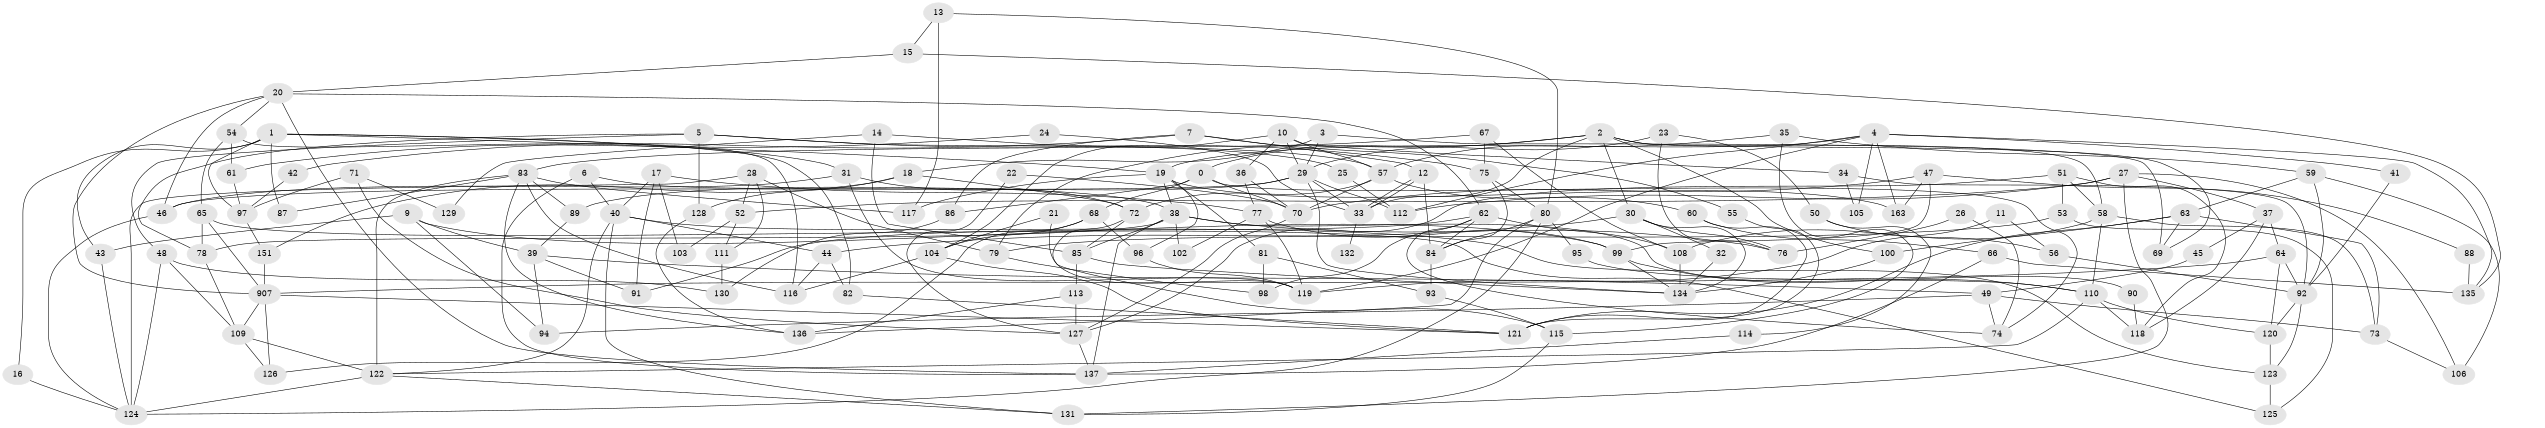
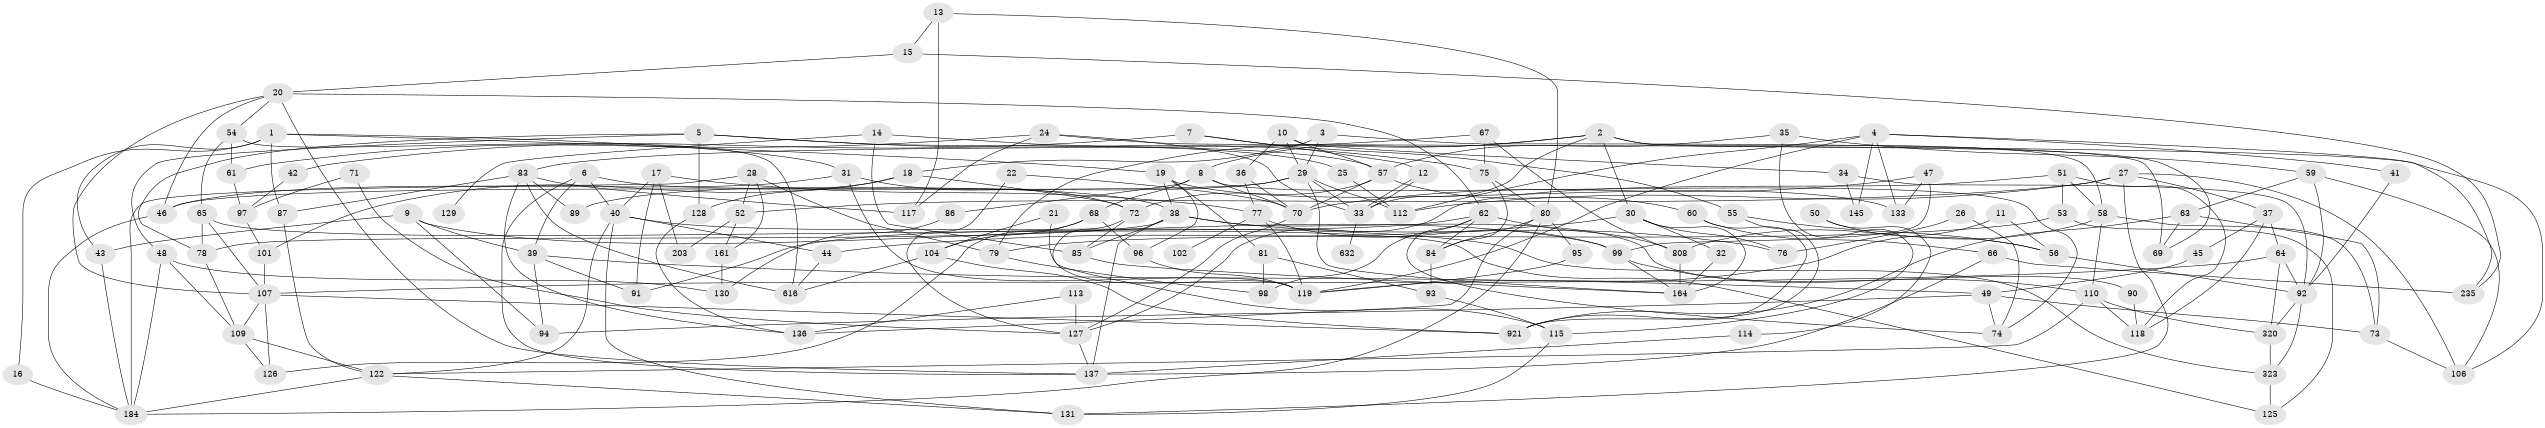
(1664, 133) -> none
(1515, 146) -> none
none -> (2107, 150)
(1031, 151) -> none
(1091, 151) -> none
(209, 170) -> none
(1201, 174) -> (1201, 174)
(1038, 183) -> (963, 171)
(402, 193) -> none
(1427, 214) -> none
(1856, 214) -> (1856, 214)
(1898, 214) -> (1898, 214)
(376, 227) -> (300, 314)
none -> (1820, 227)
(556, 232) -> (551, 210)
(1177, 234) -> none
(265, 254) -> (265, 254)
(680, 254) -> (680, 254)
(722, 254) -> (722, 254)
(1347, 254) -> (1347, 254)
(1680, 254) -> (1680, 254)
(1888, 254) -> none
(2470, 254) -> none
(1076, 274) -> none
(1832, 280) -> (1481, 276)
(265, 294) -> (265, 294)
(791, 294) -> (791, 294)
(848, 294) -> none
(1680, 294) -> (1680, 294)
(2468, 294) -> (2468, 294)
(1515, 334) -> (1515, 334)
(2270, 334) -> (2270, 334)
(2270, 375) -> (2270, 375)
(131, 415) -> (131, 415)
